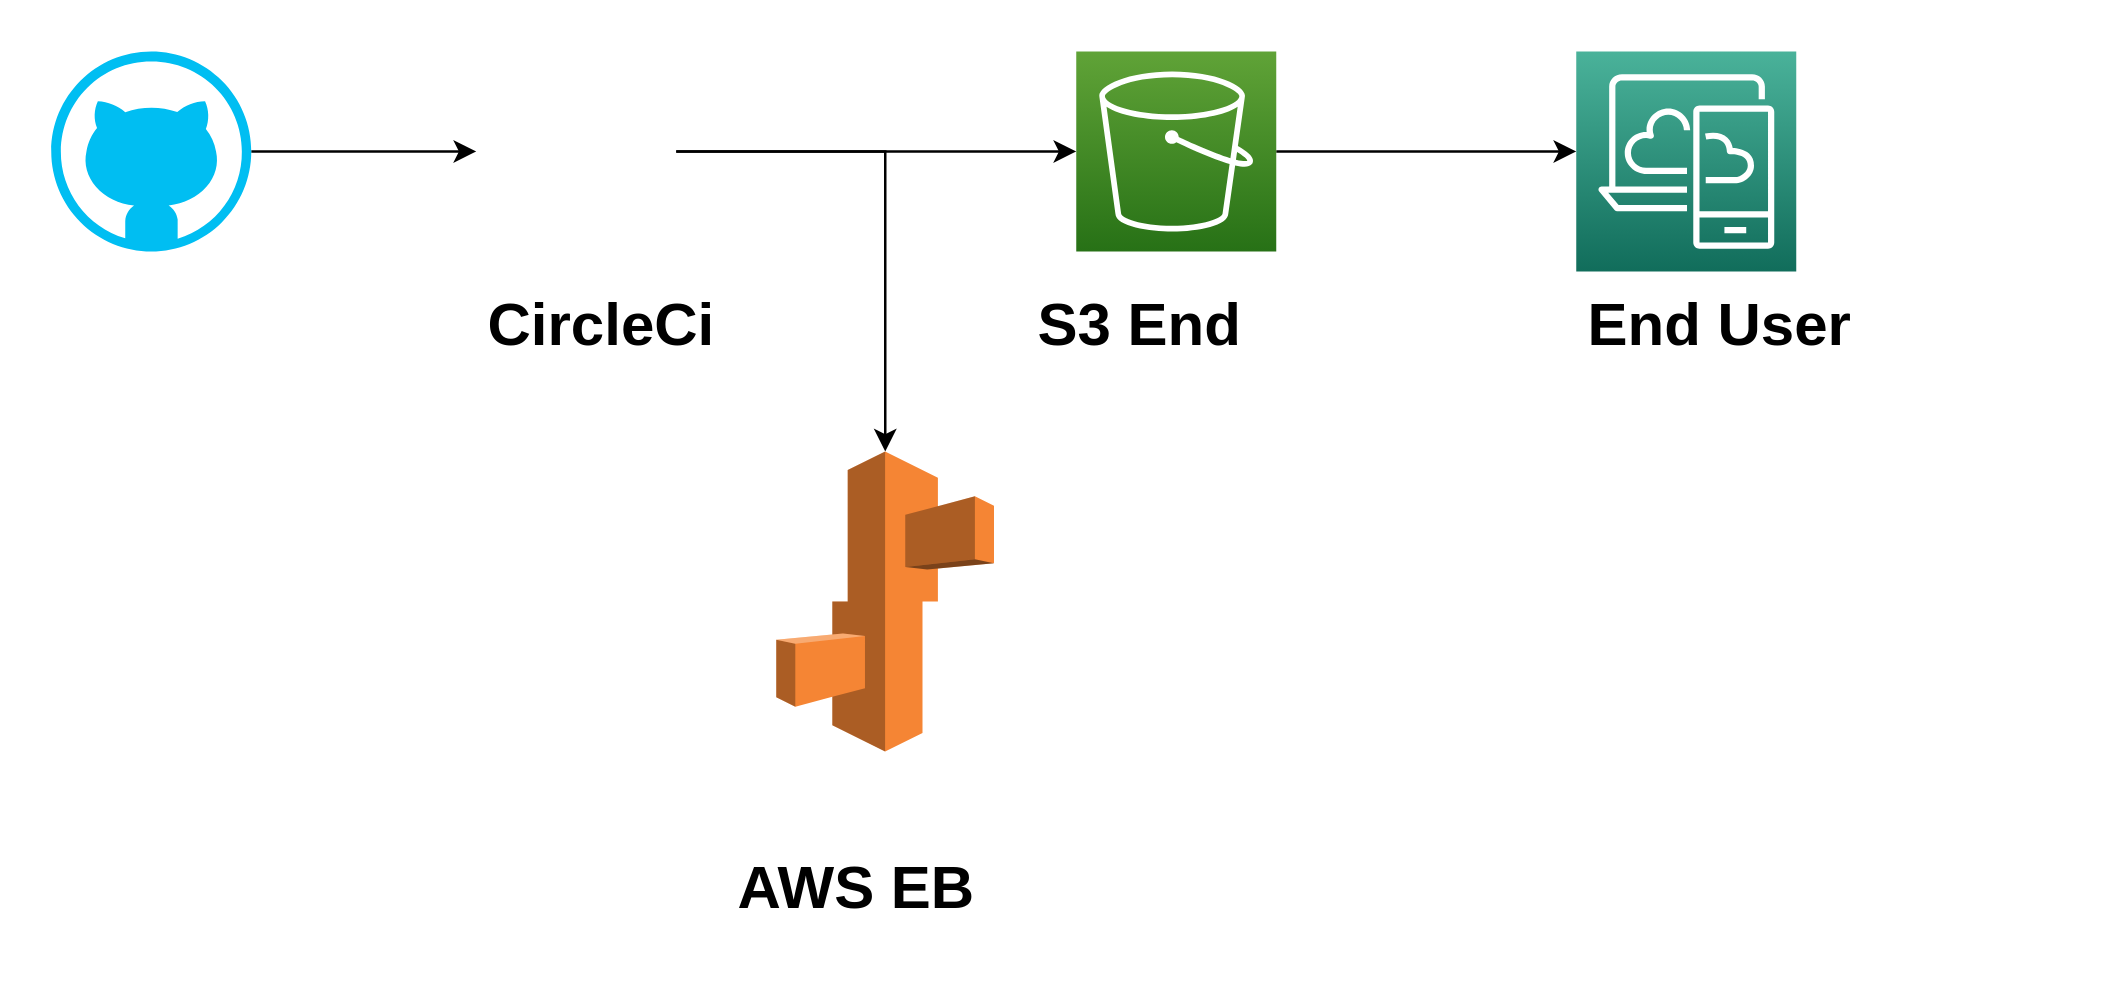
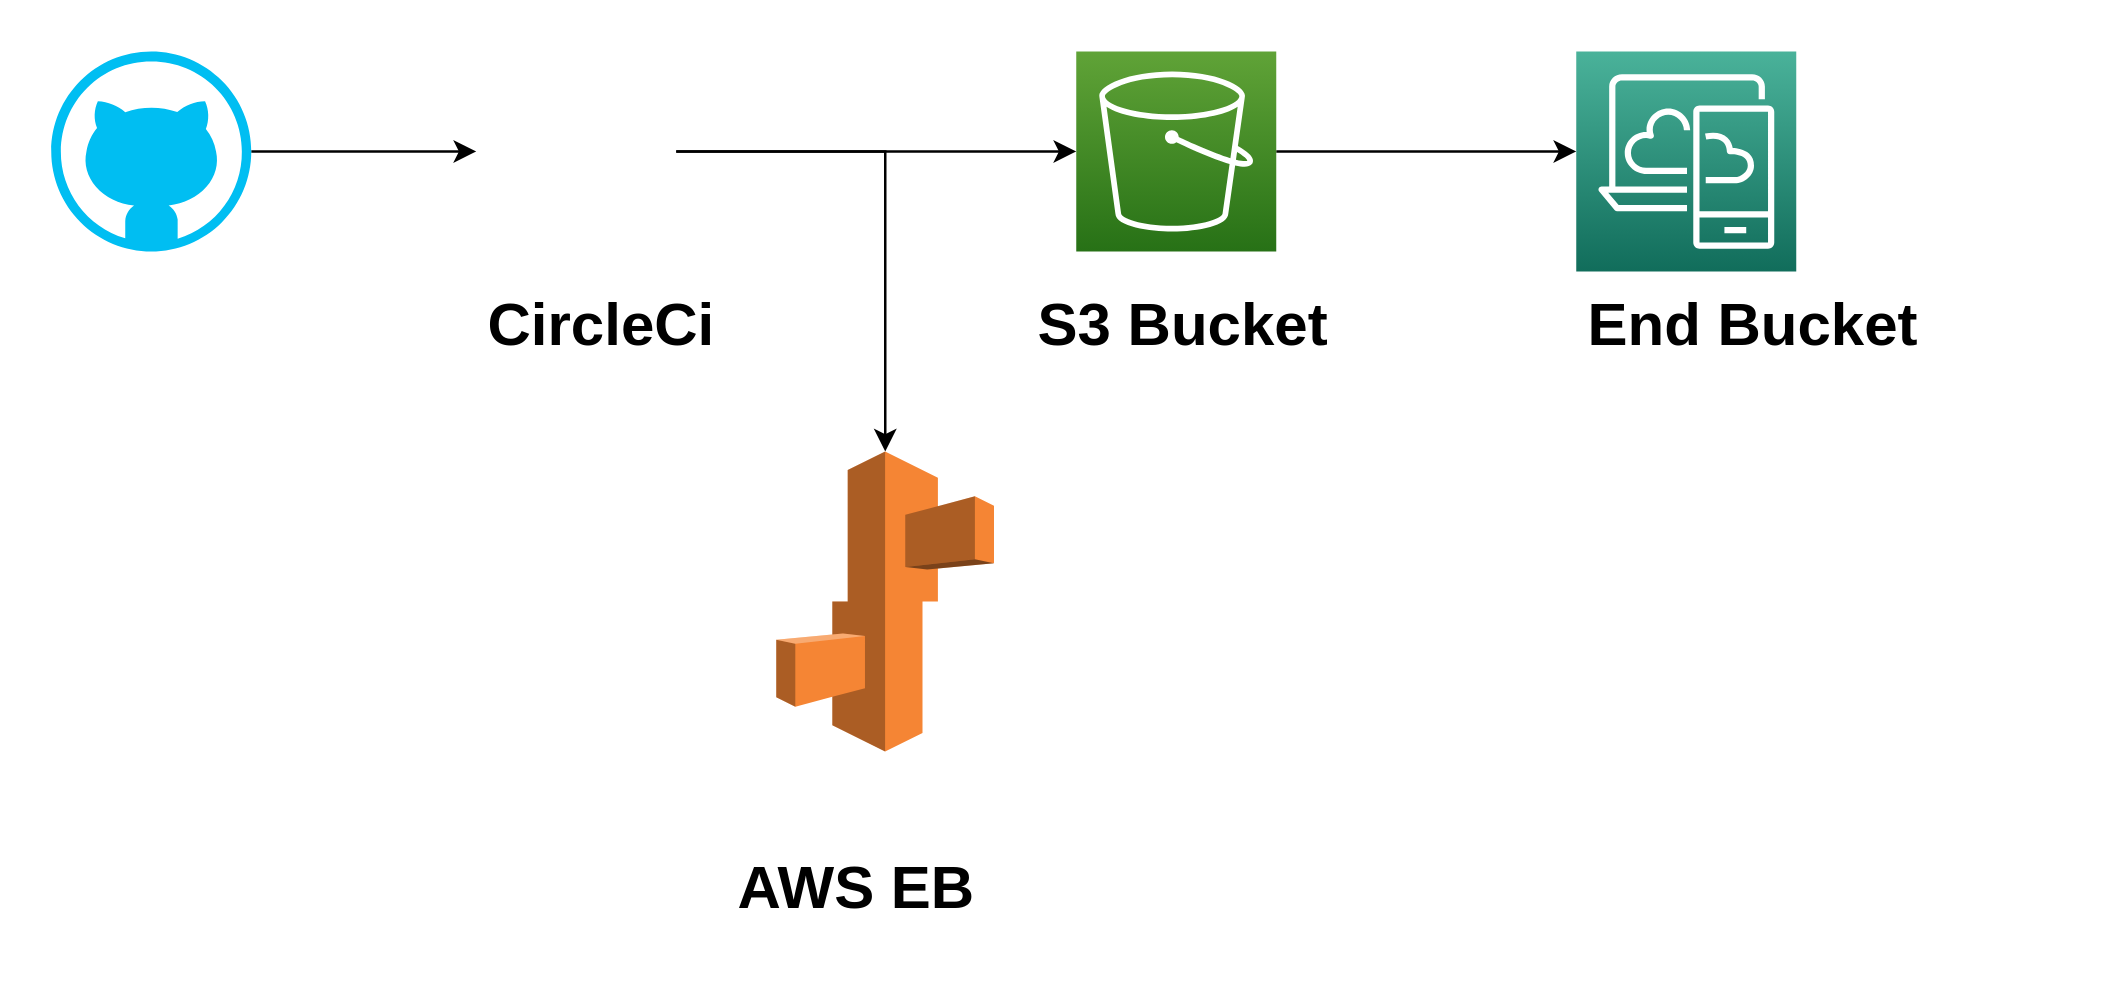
(1085, 269) -> (1110, 269)
(1652, 269) -> (1669, 269)
